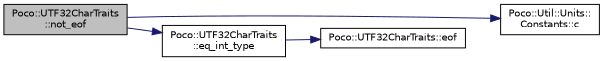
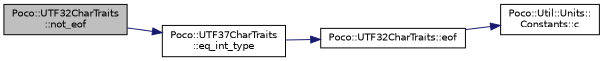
(309, 16) -> (478, 28)
(224, 41) -> (224, 41)
